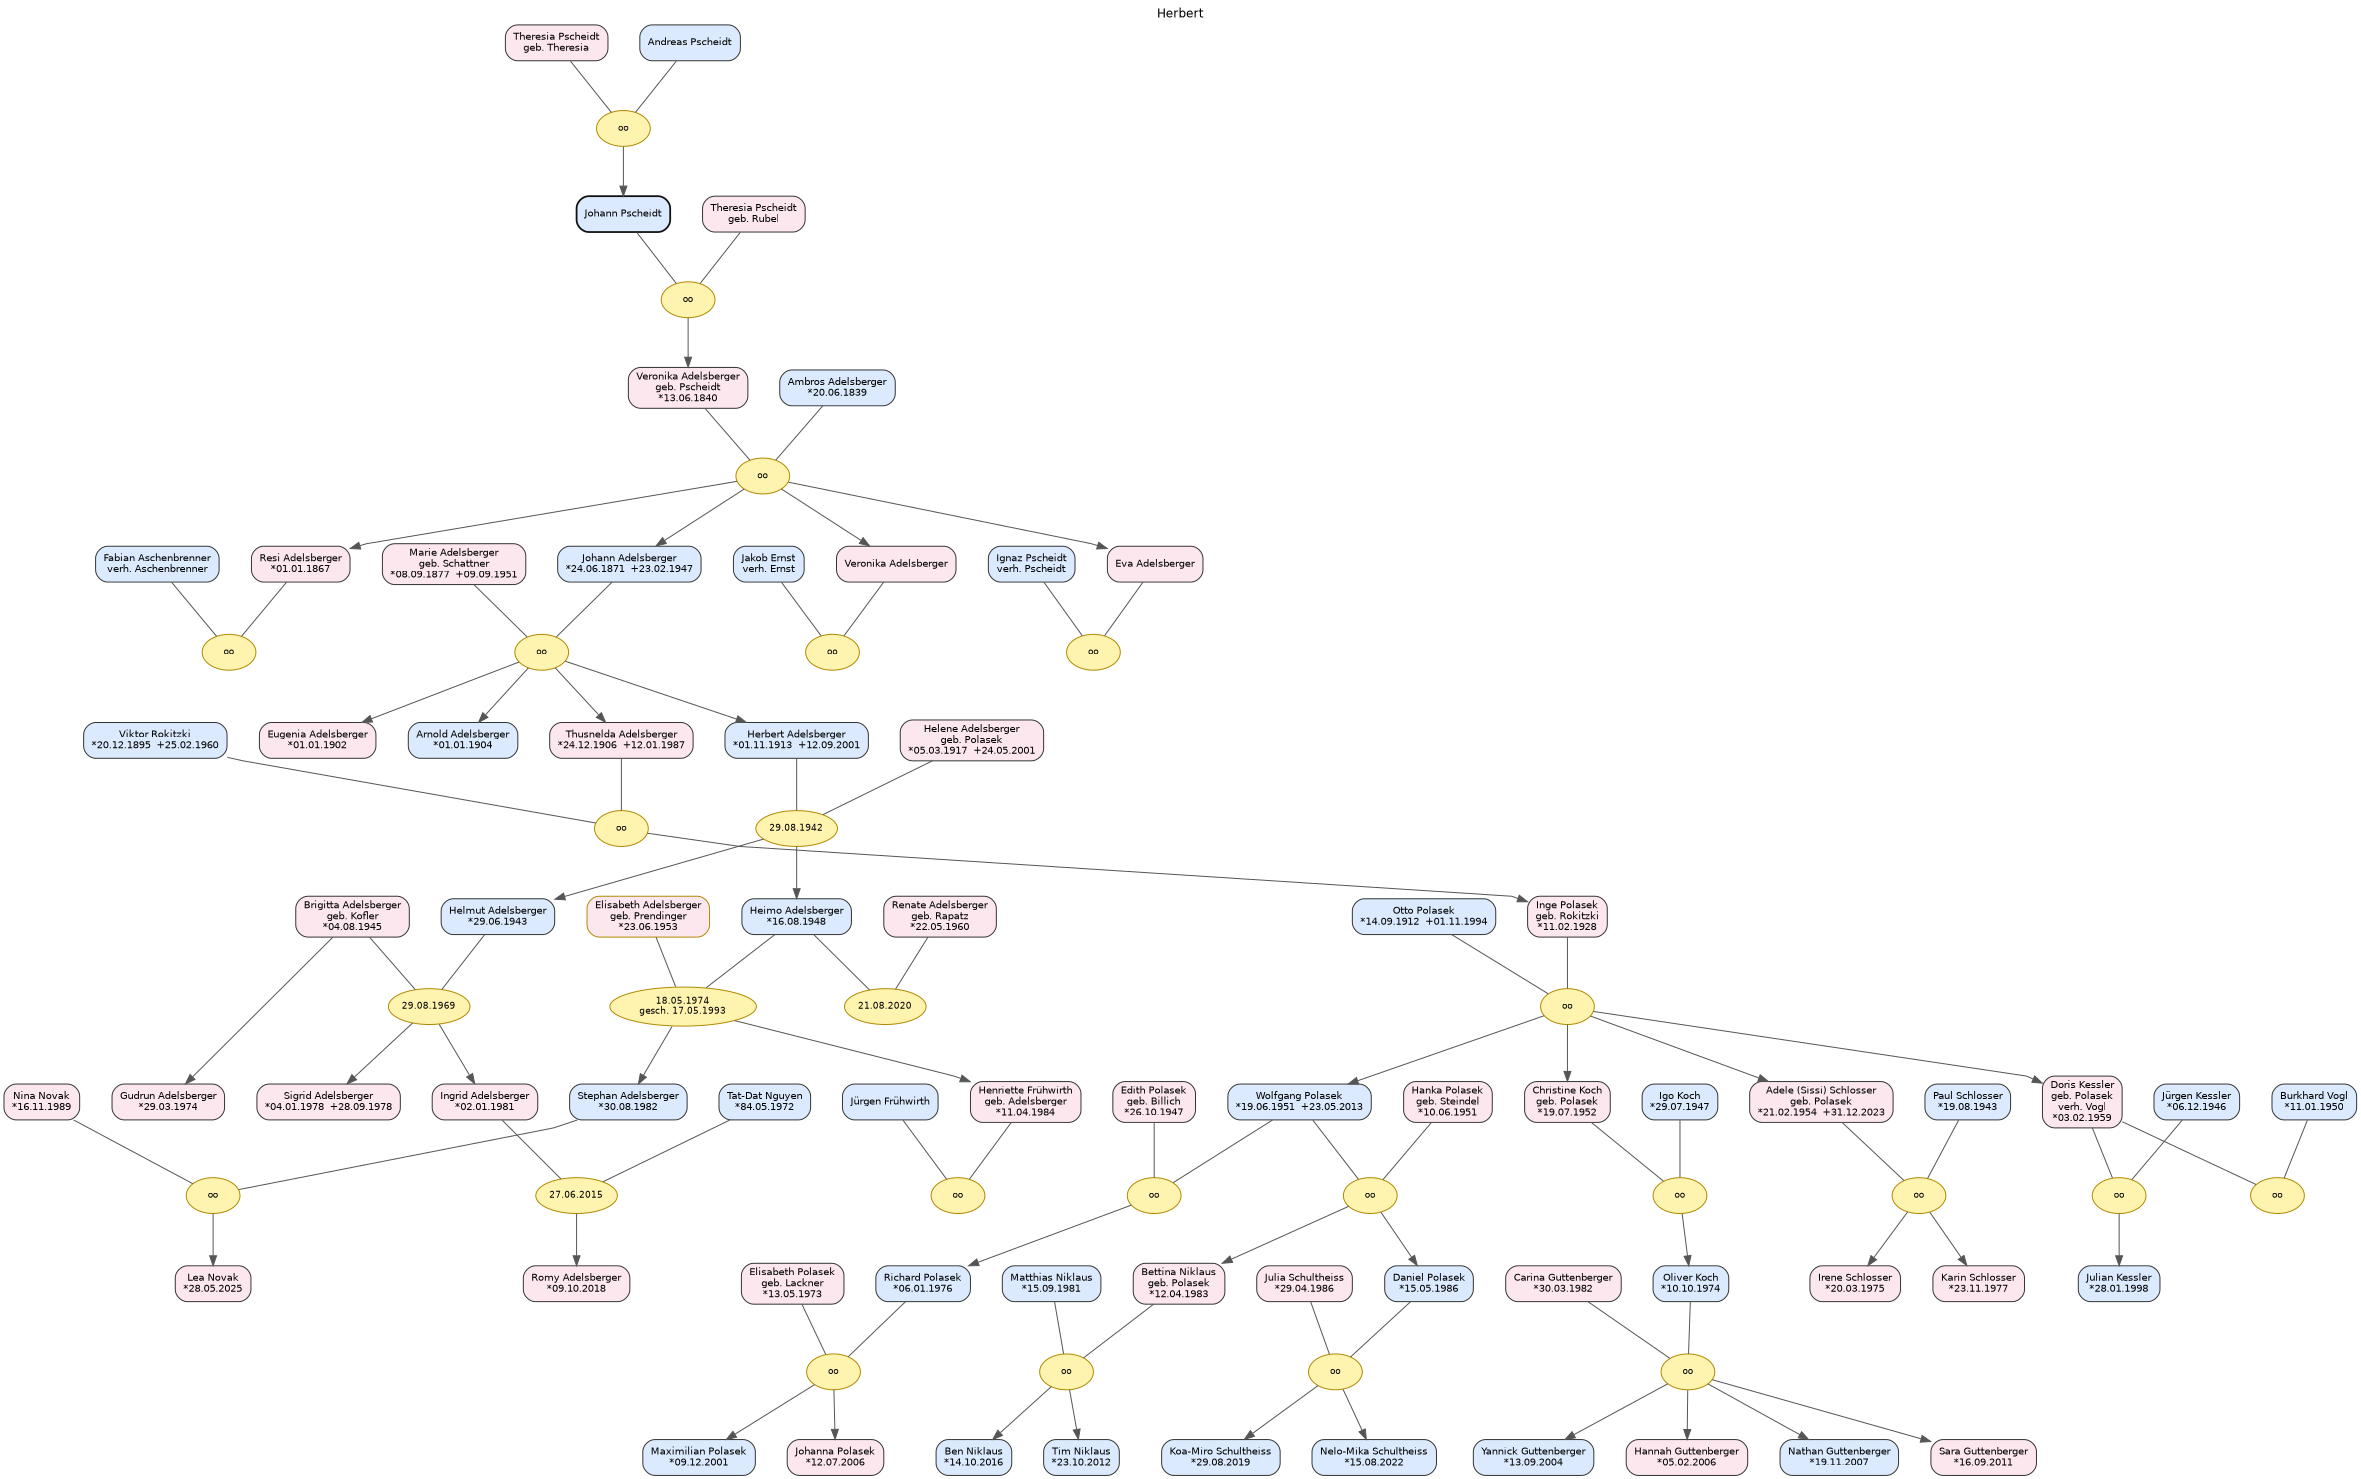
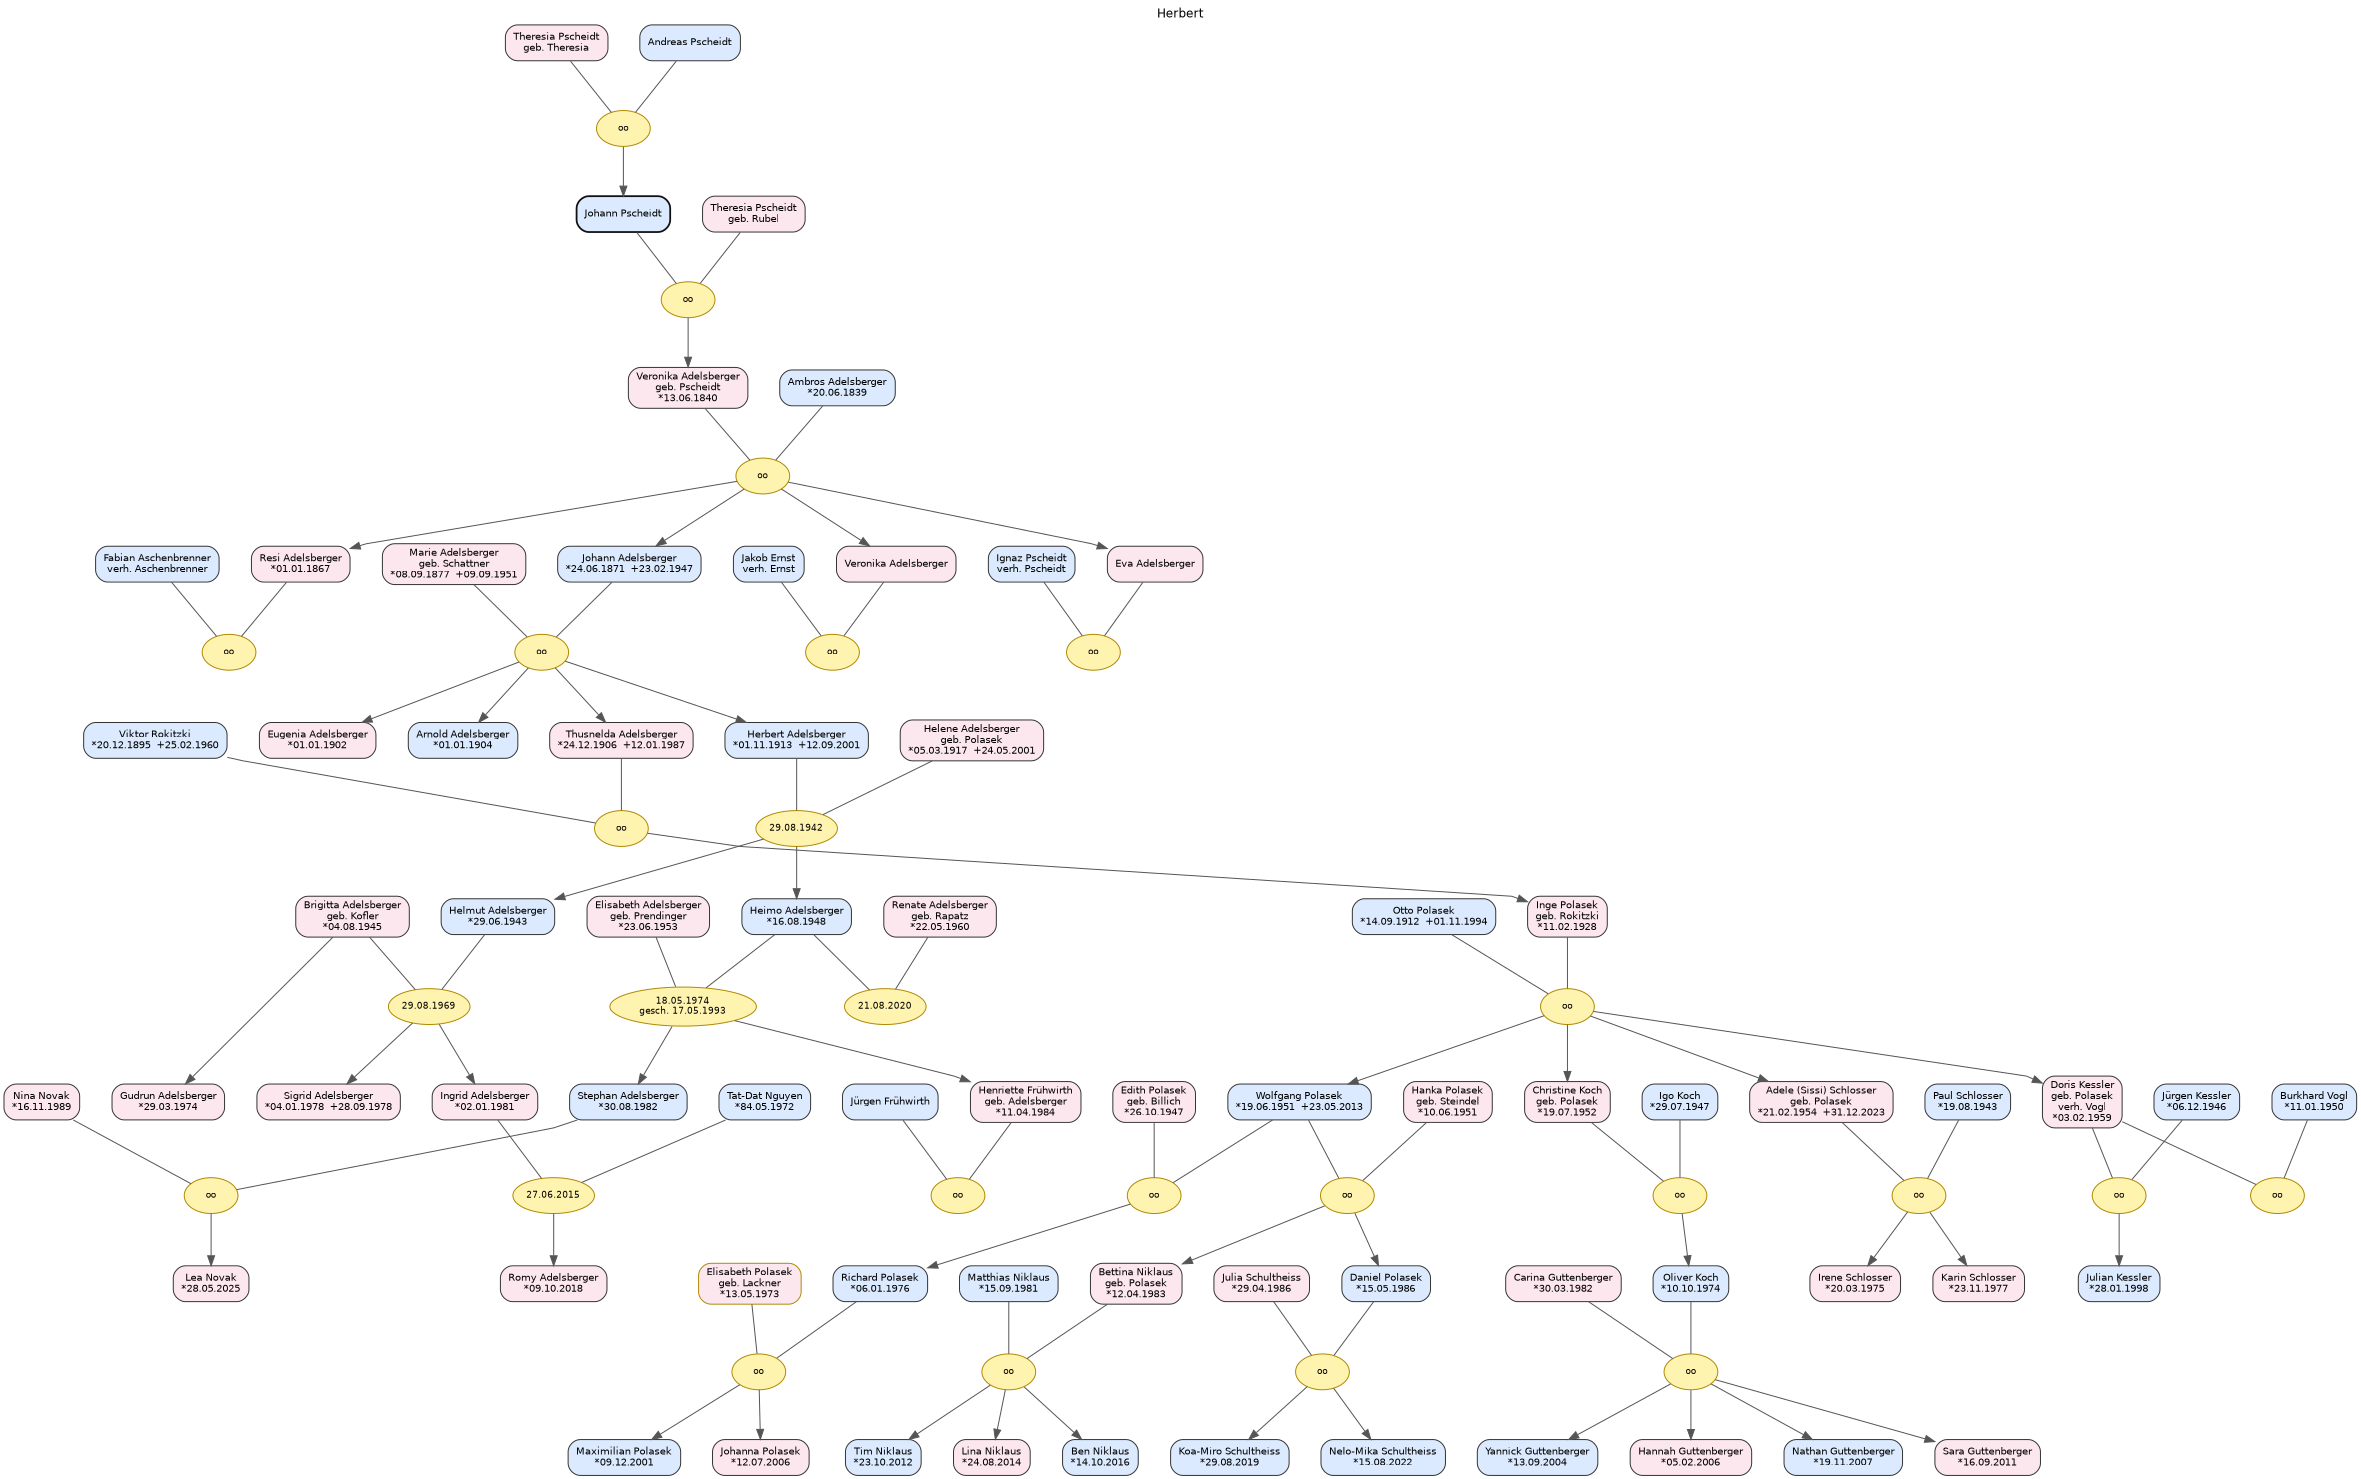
(648, 917) -> (648, 917)
(793, 1284) -> (750, 1284)
none -> (992, 1458)
